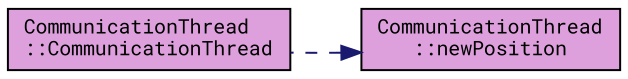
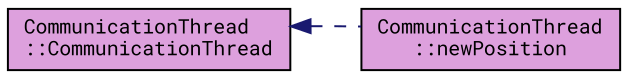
(316, 53) -> (336, 26)
